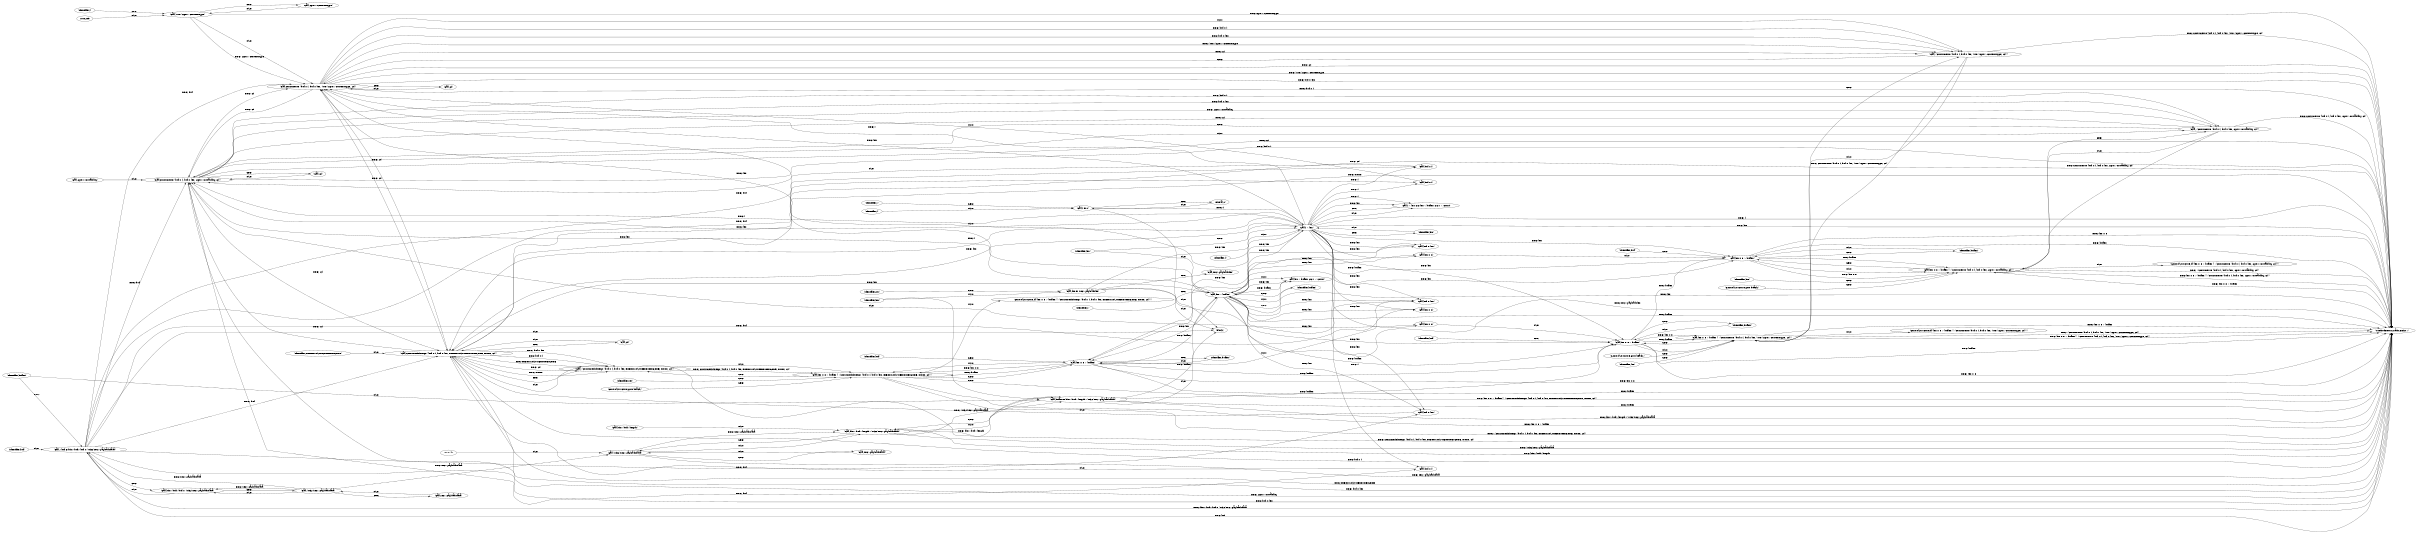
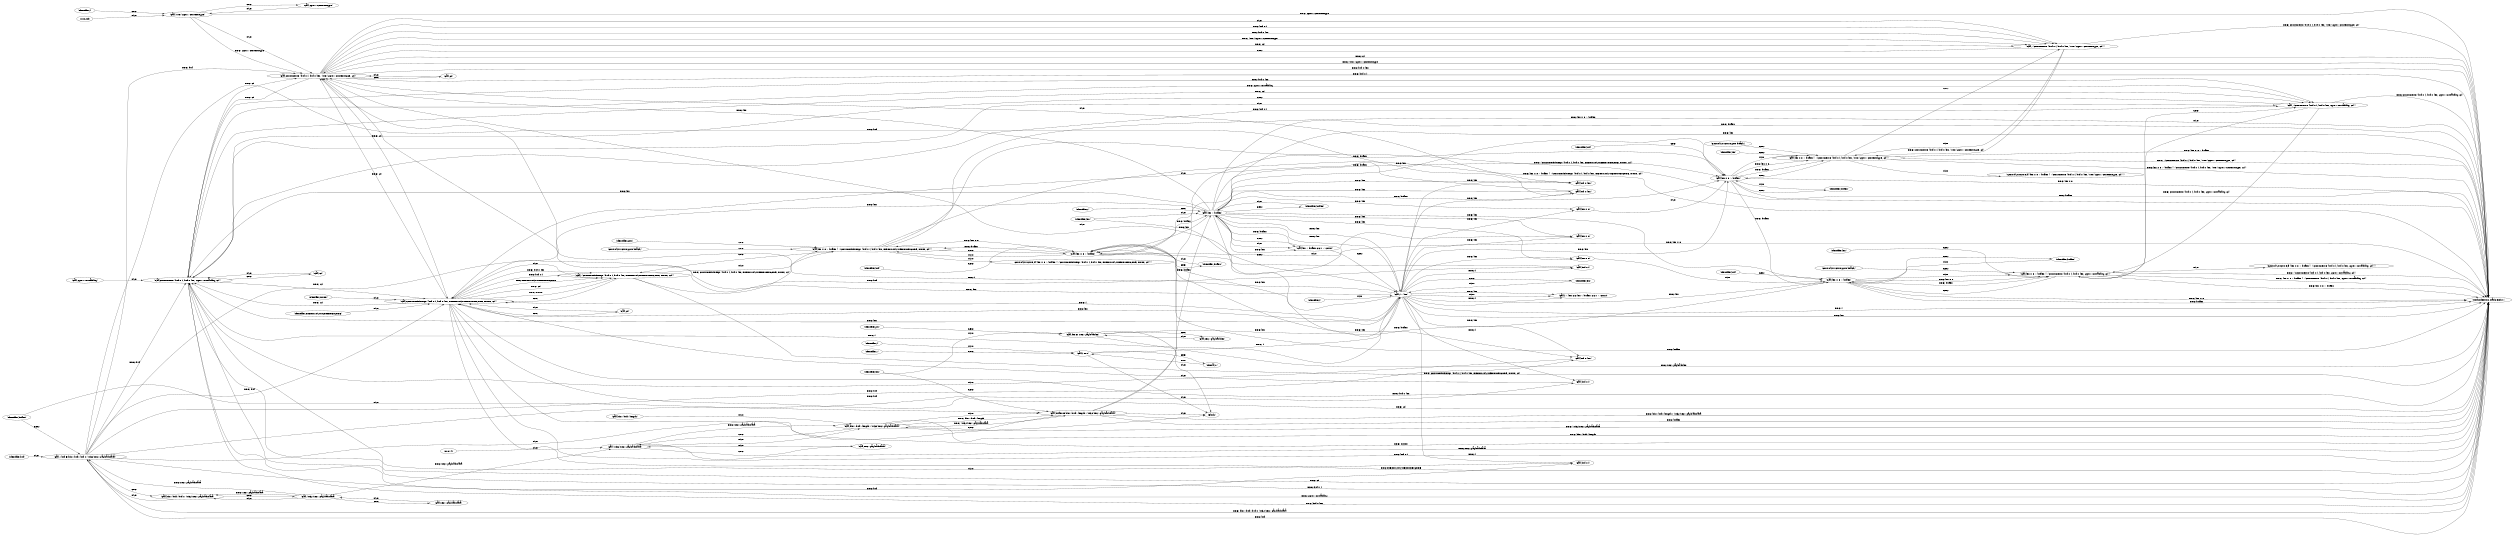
(1184, 205) -> (1184, 361)
(1354, 211) -> (1365, 268)
none -> (318, 297)
none -> (1150, 337)
(625, 381) -> (625, 241)
